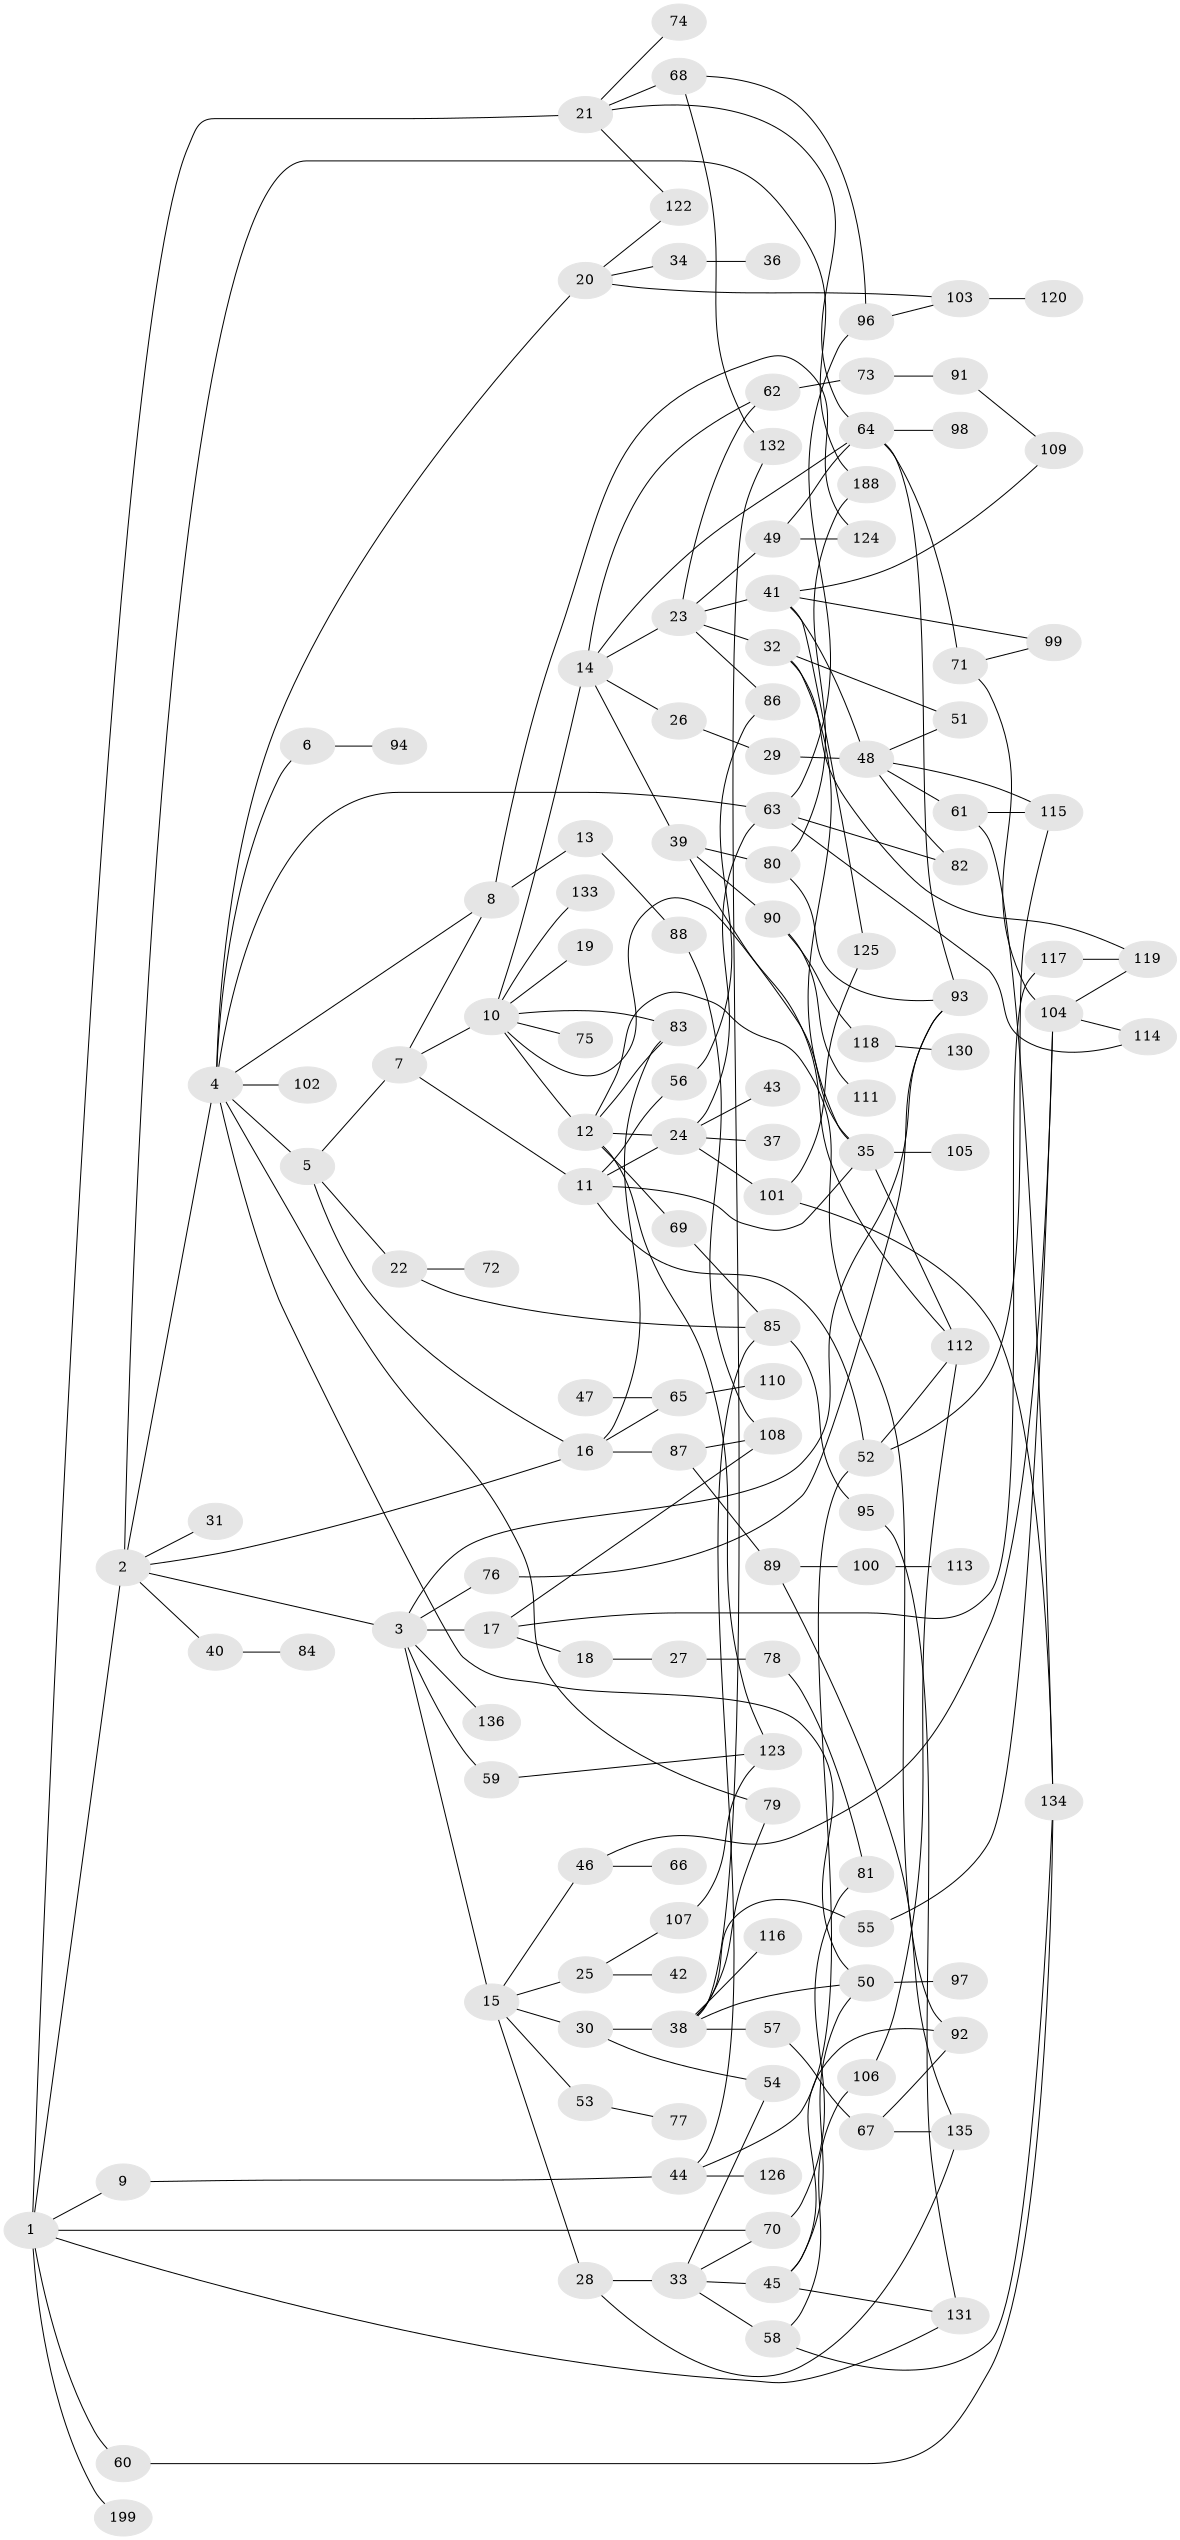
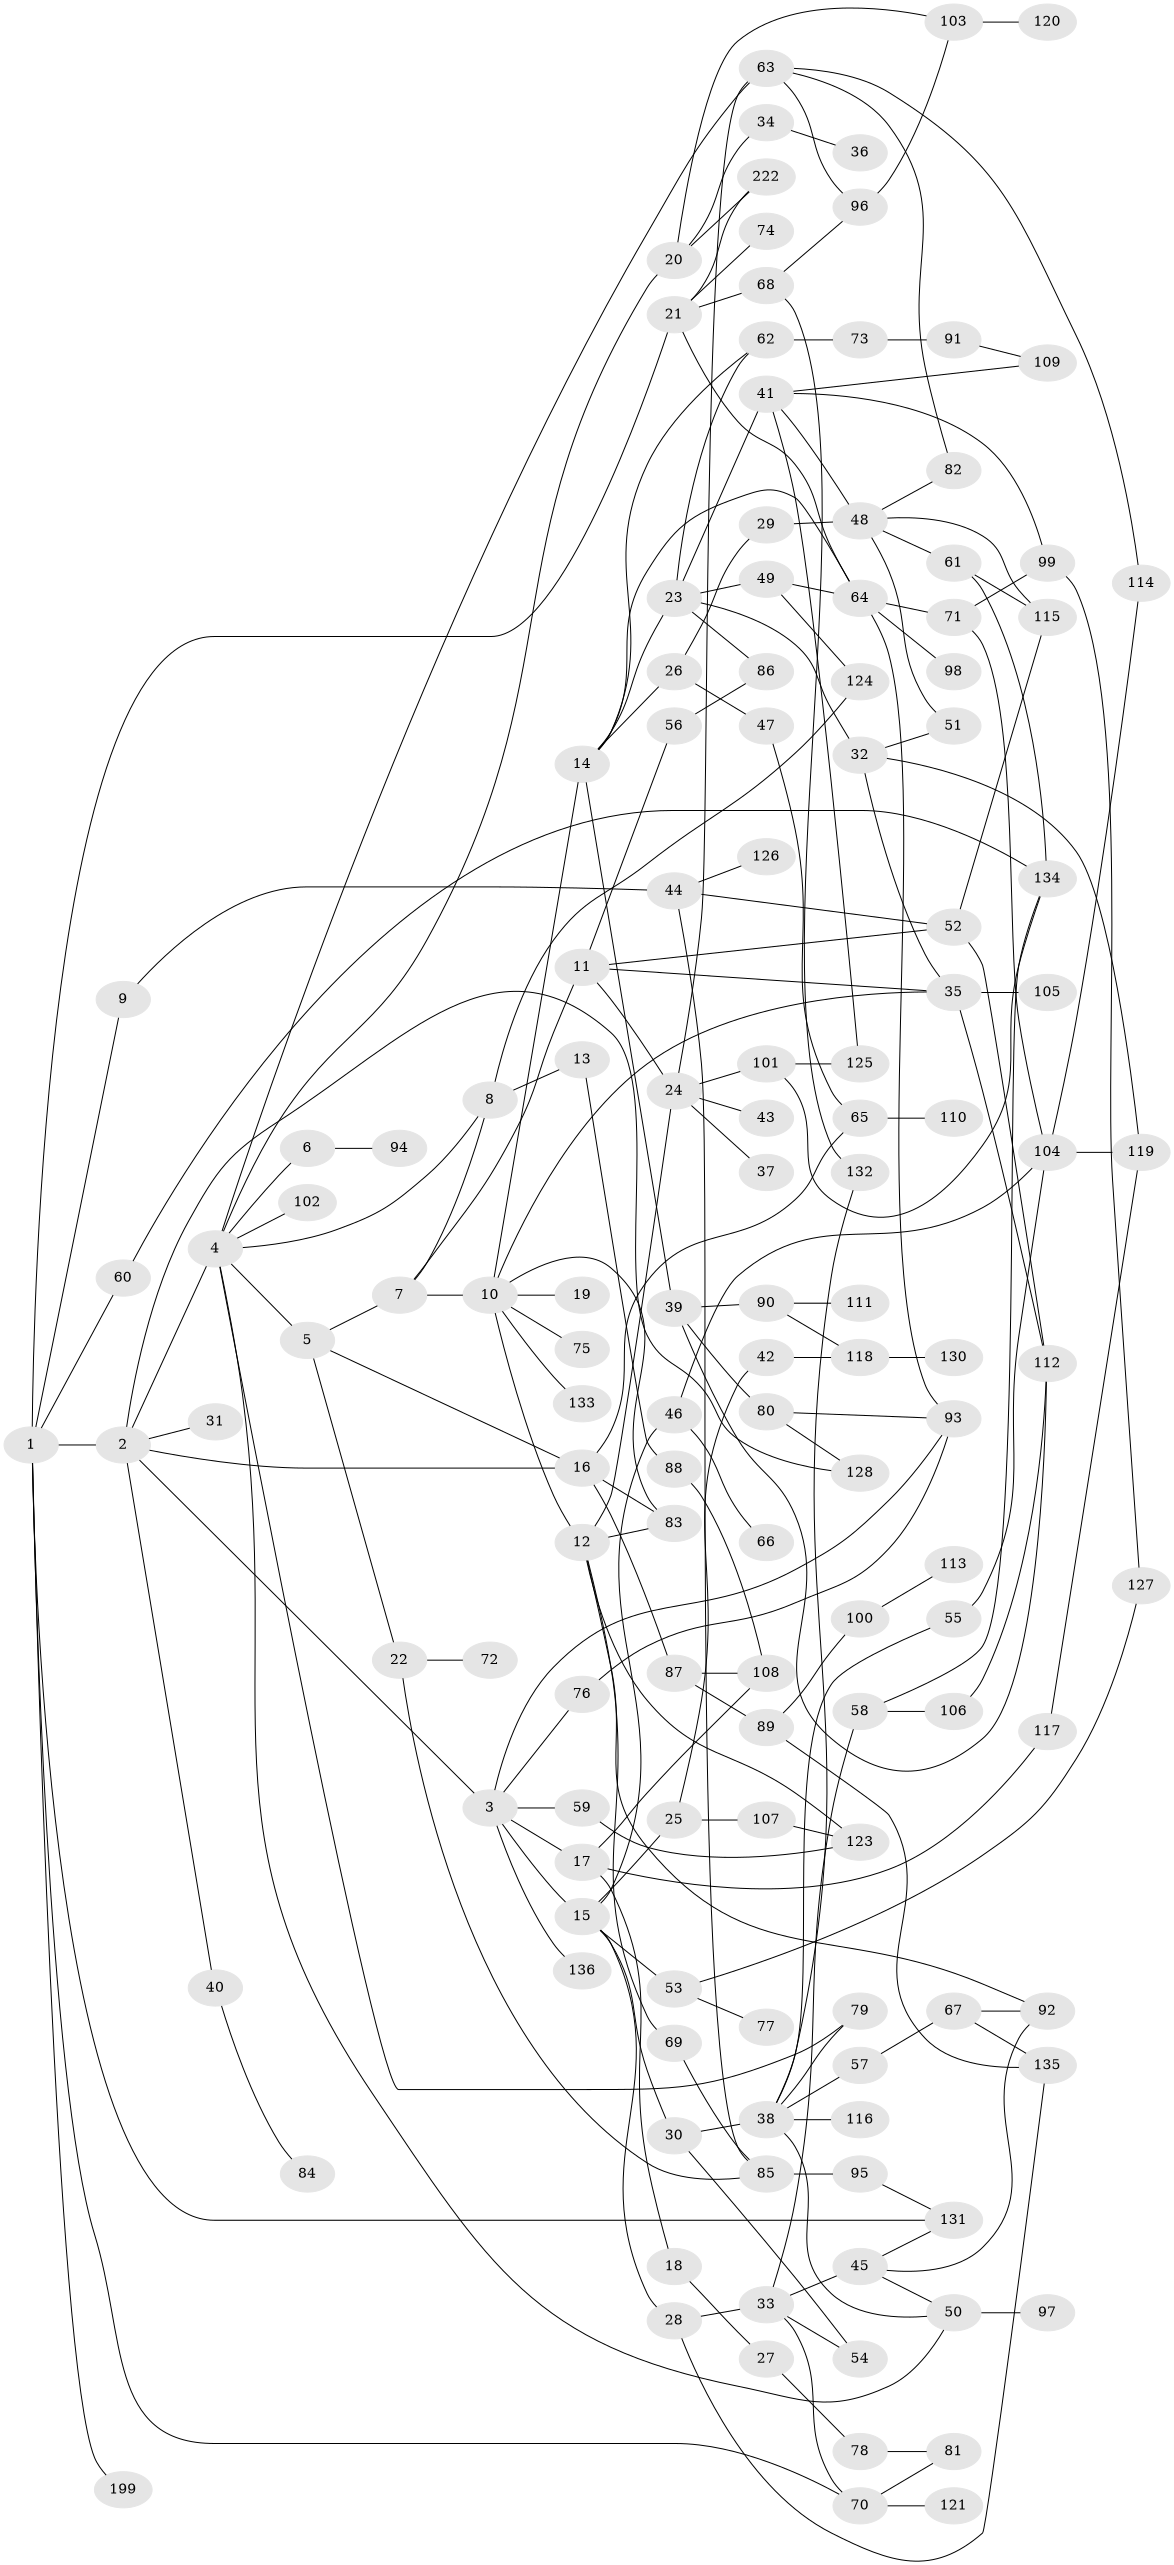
(679, 207) -> (766, 177)
(867, 485) -> (860, 1473)
none -> (714, 695)
none -> (813, 1357)
none -> (1141, 1586)
none -> (954, 2506)
